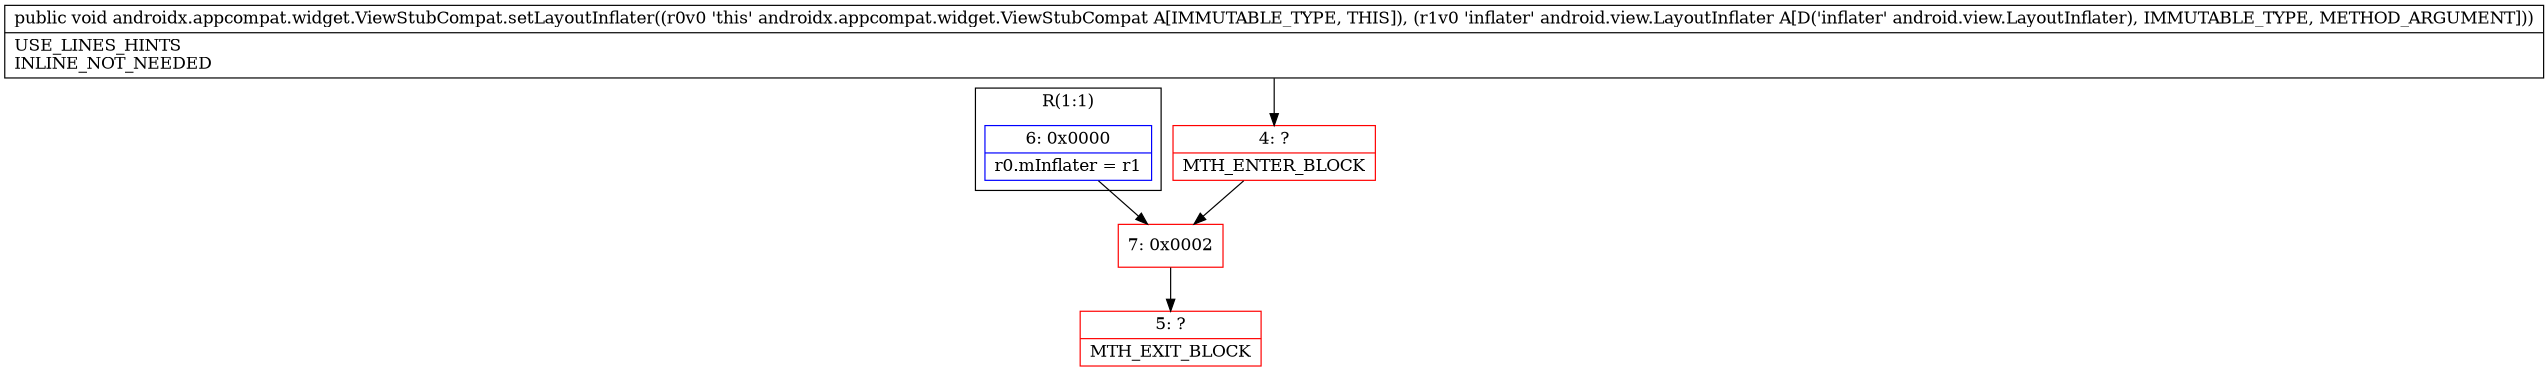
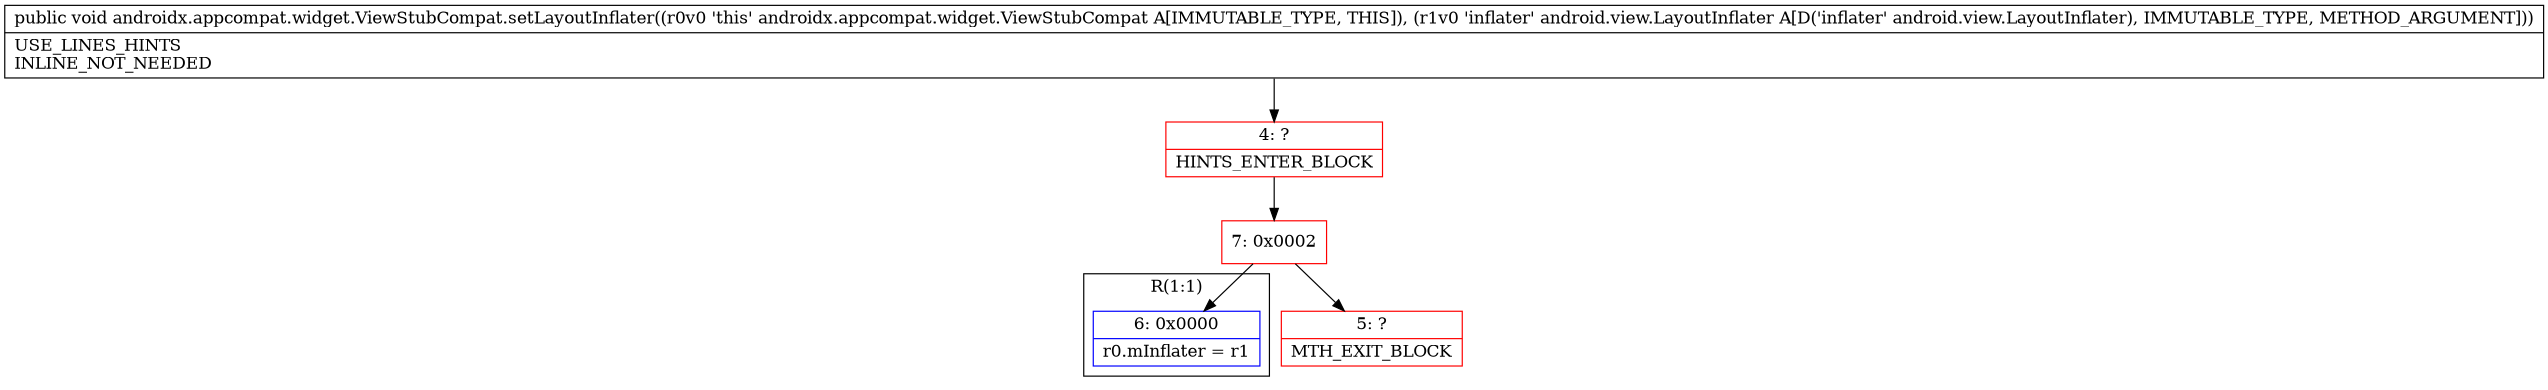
(1274, 166) -> (1274, 162)
(1118, 199) -> (1233, 283)
